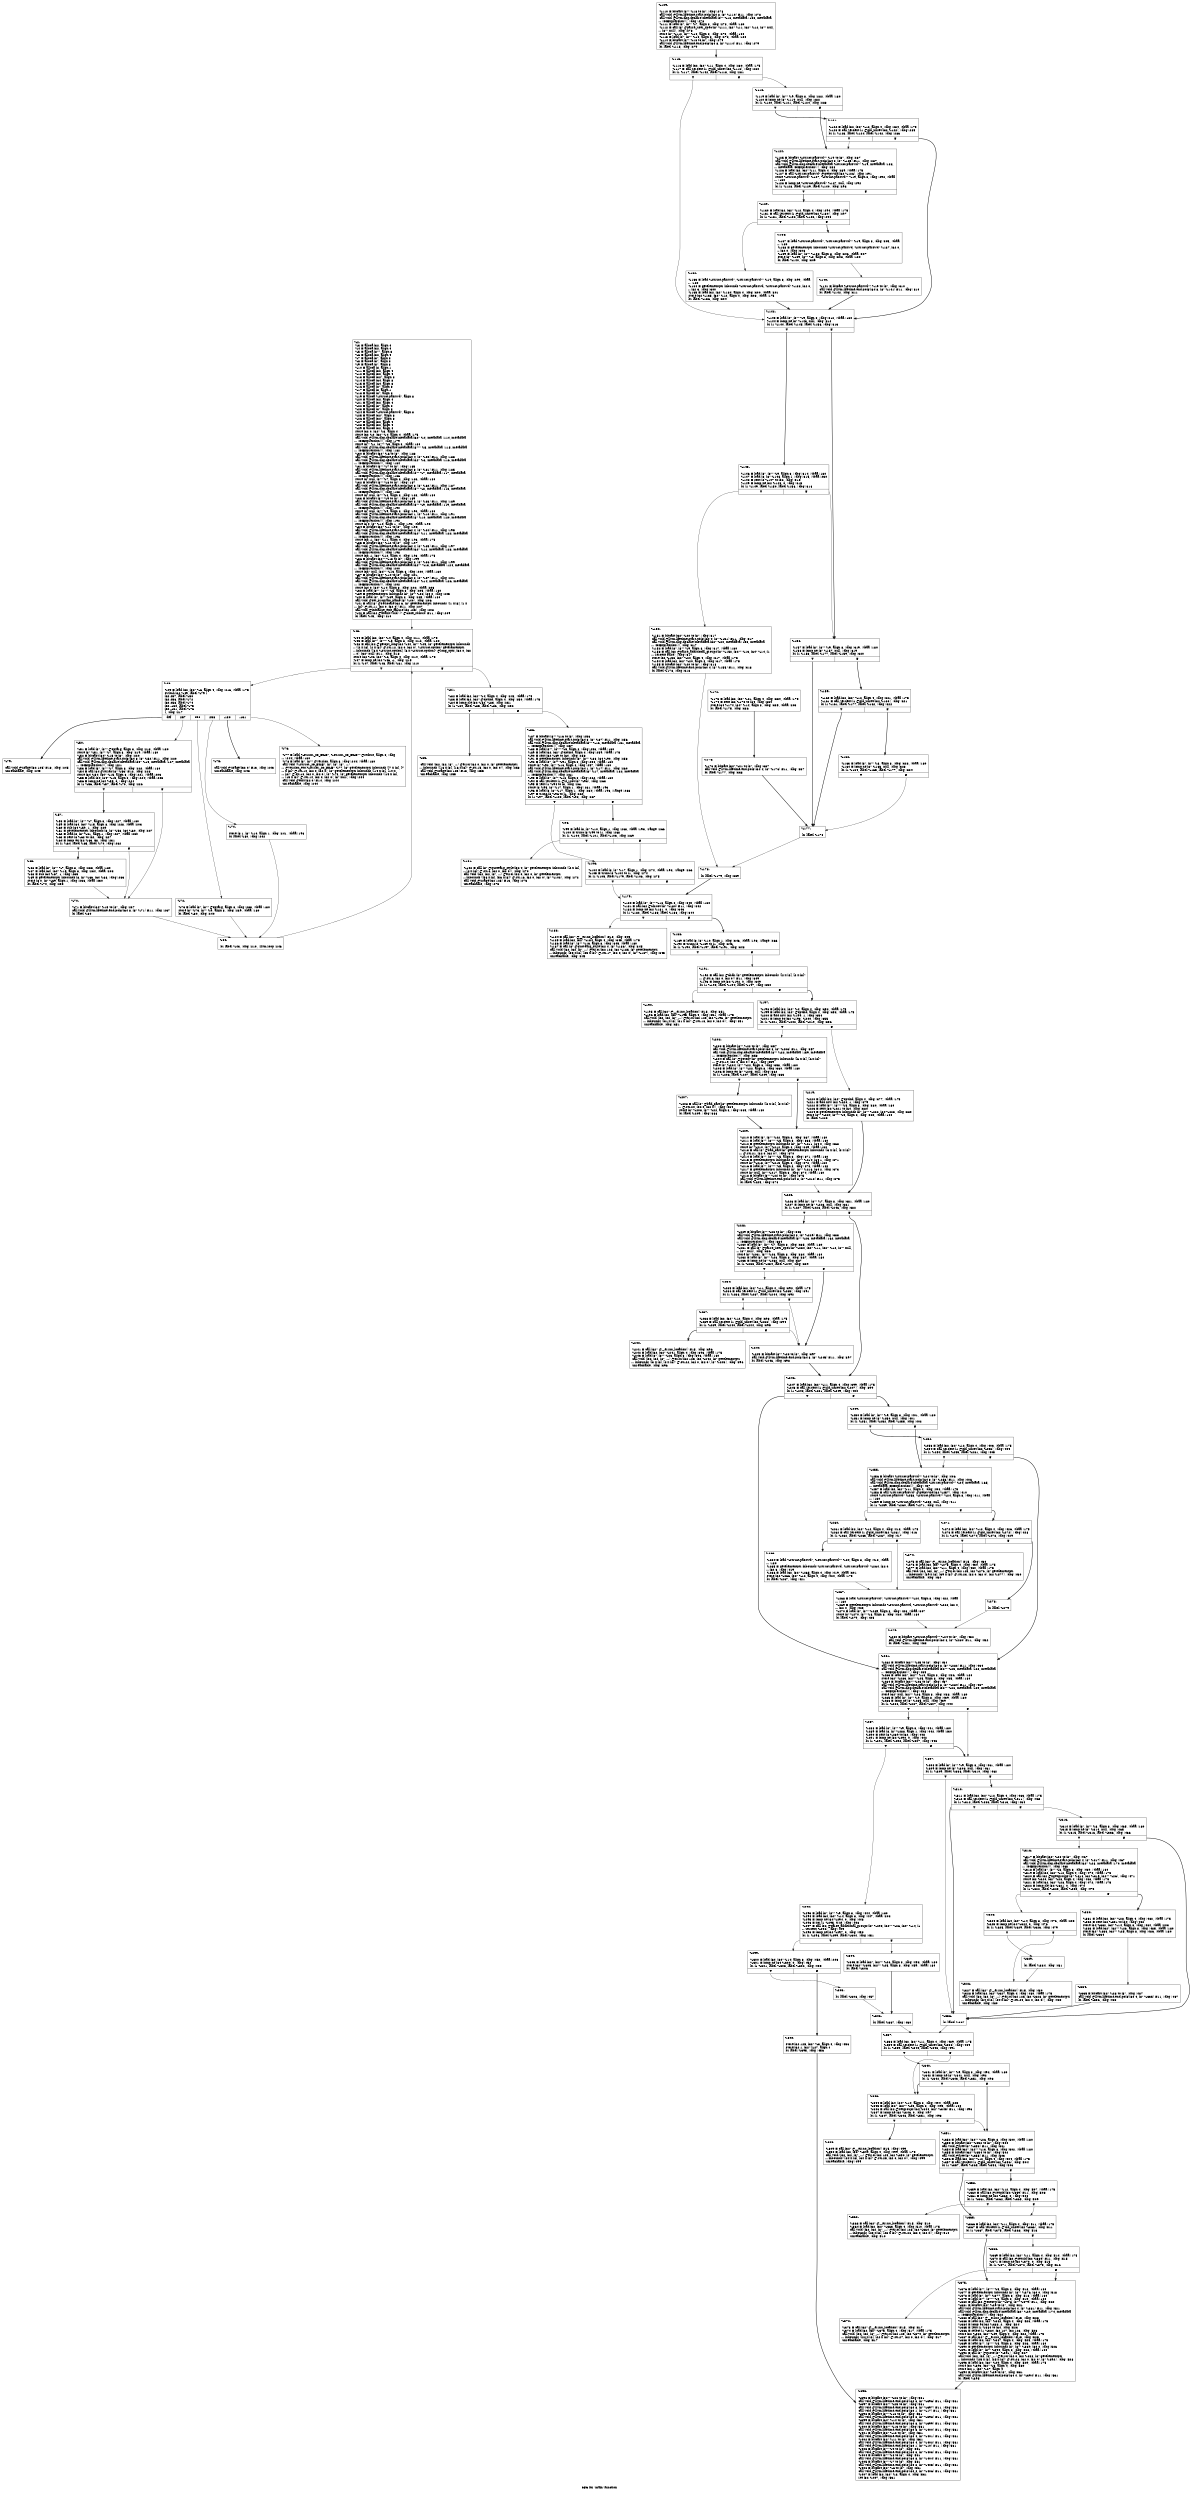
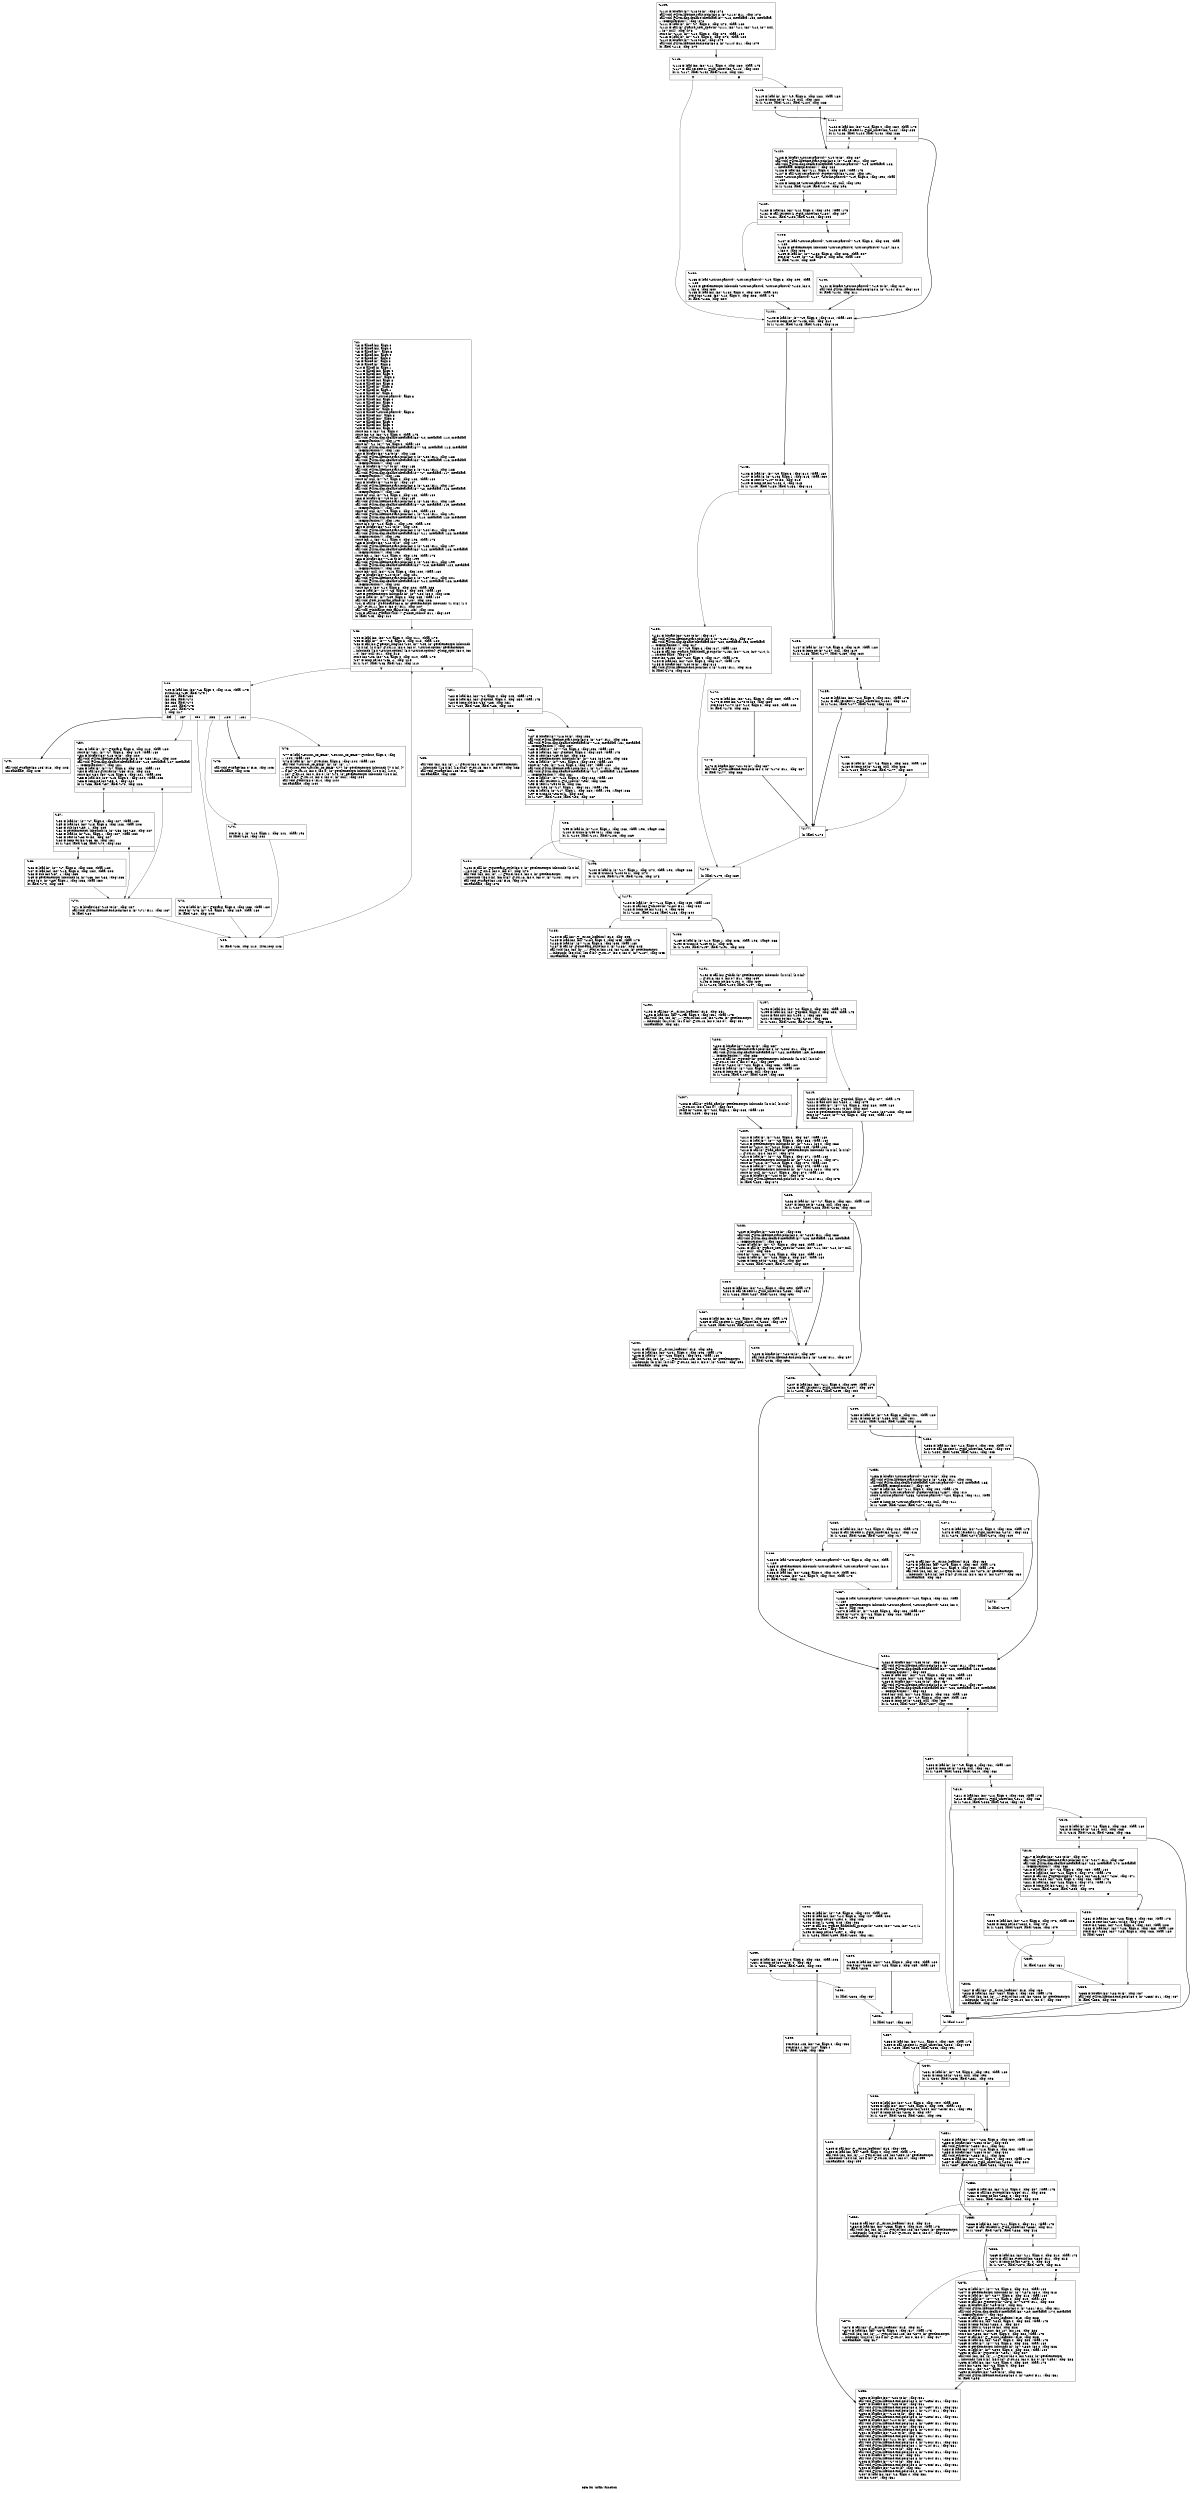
(938, 1637) -> none
(908, 1734) -> none
(1033, 1974) -> (1080, 1976)
